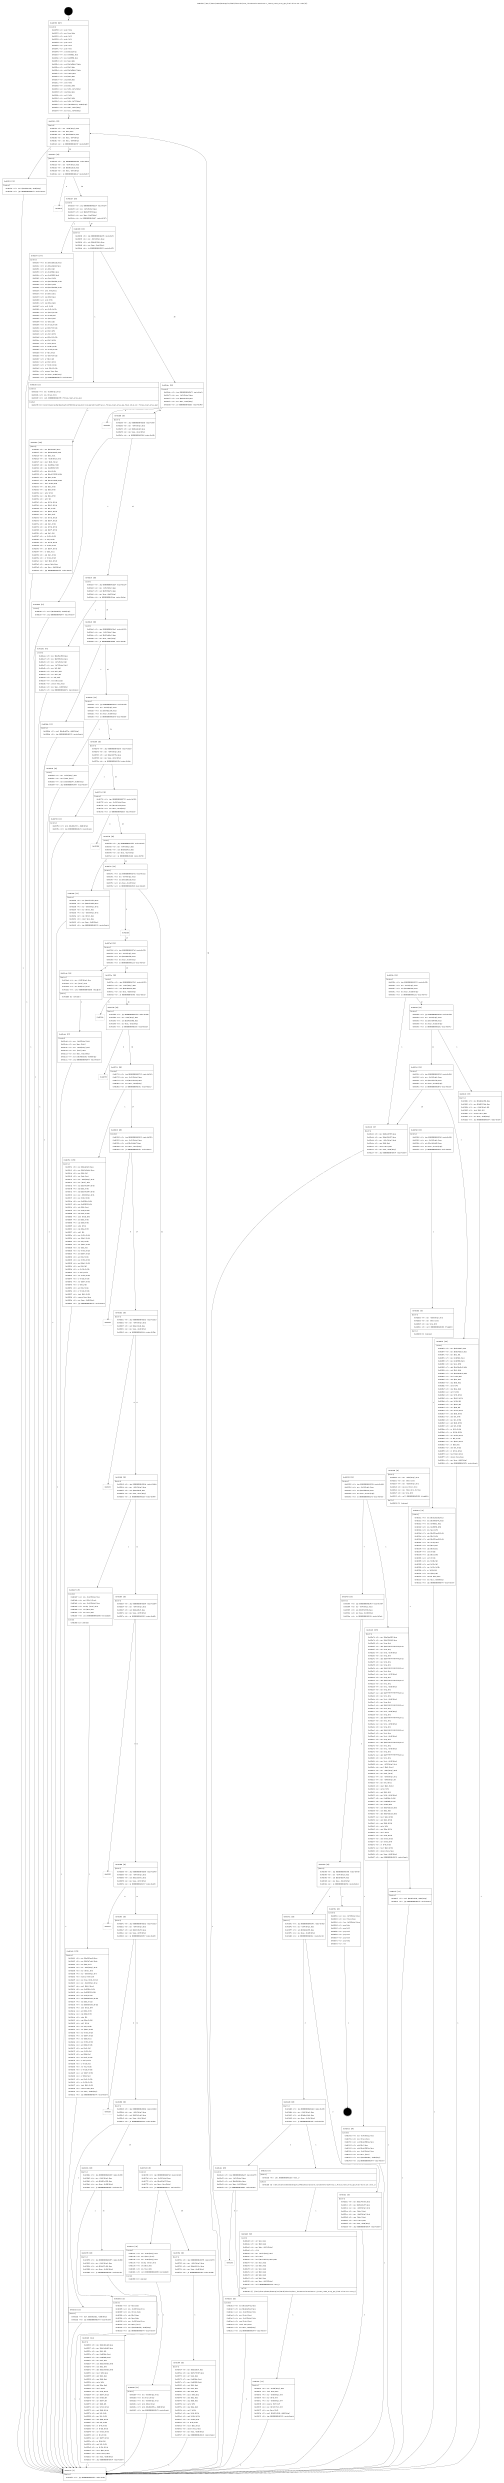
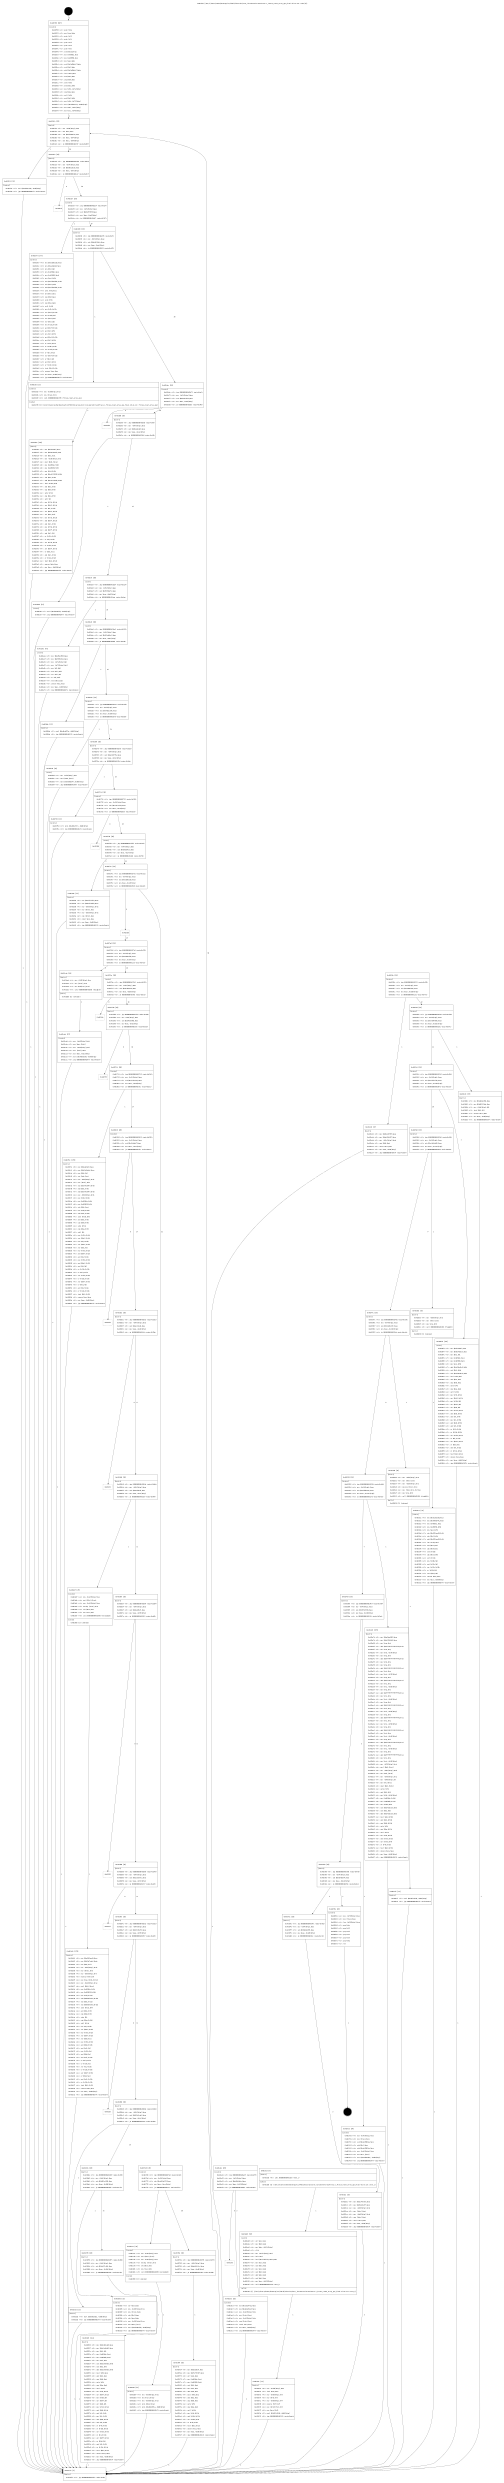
(410, 1107) -> (431, 1108)
none -> (387, 1323)
(304, 2112) -> none
